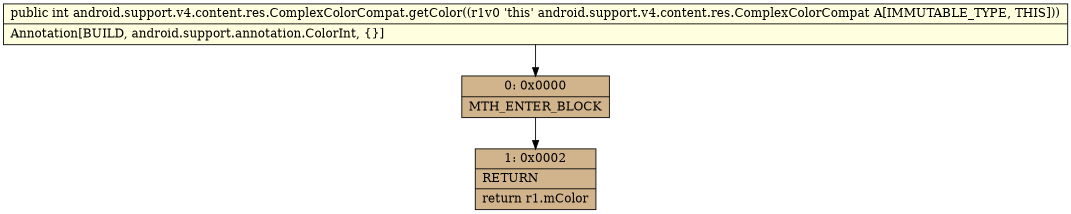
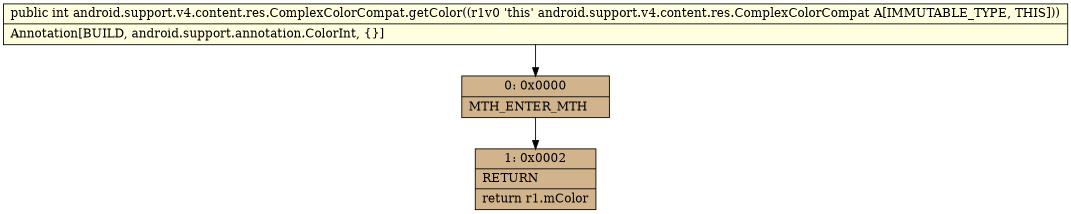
(536, 107) -> (528, 107)
